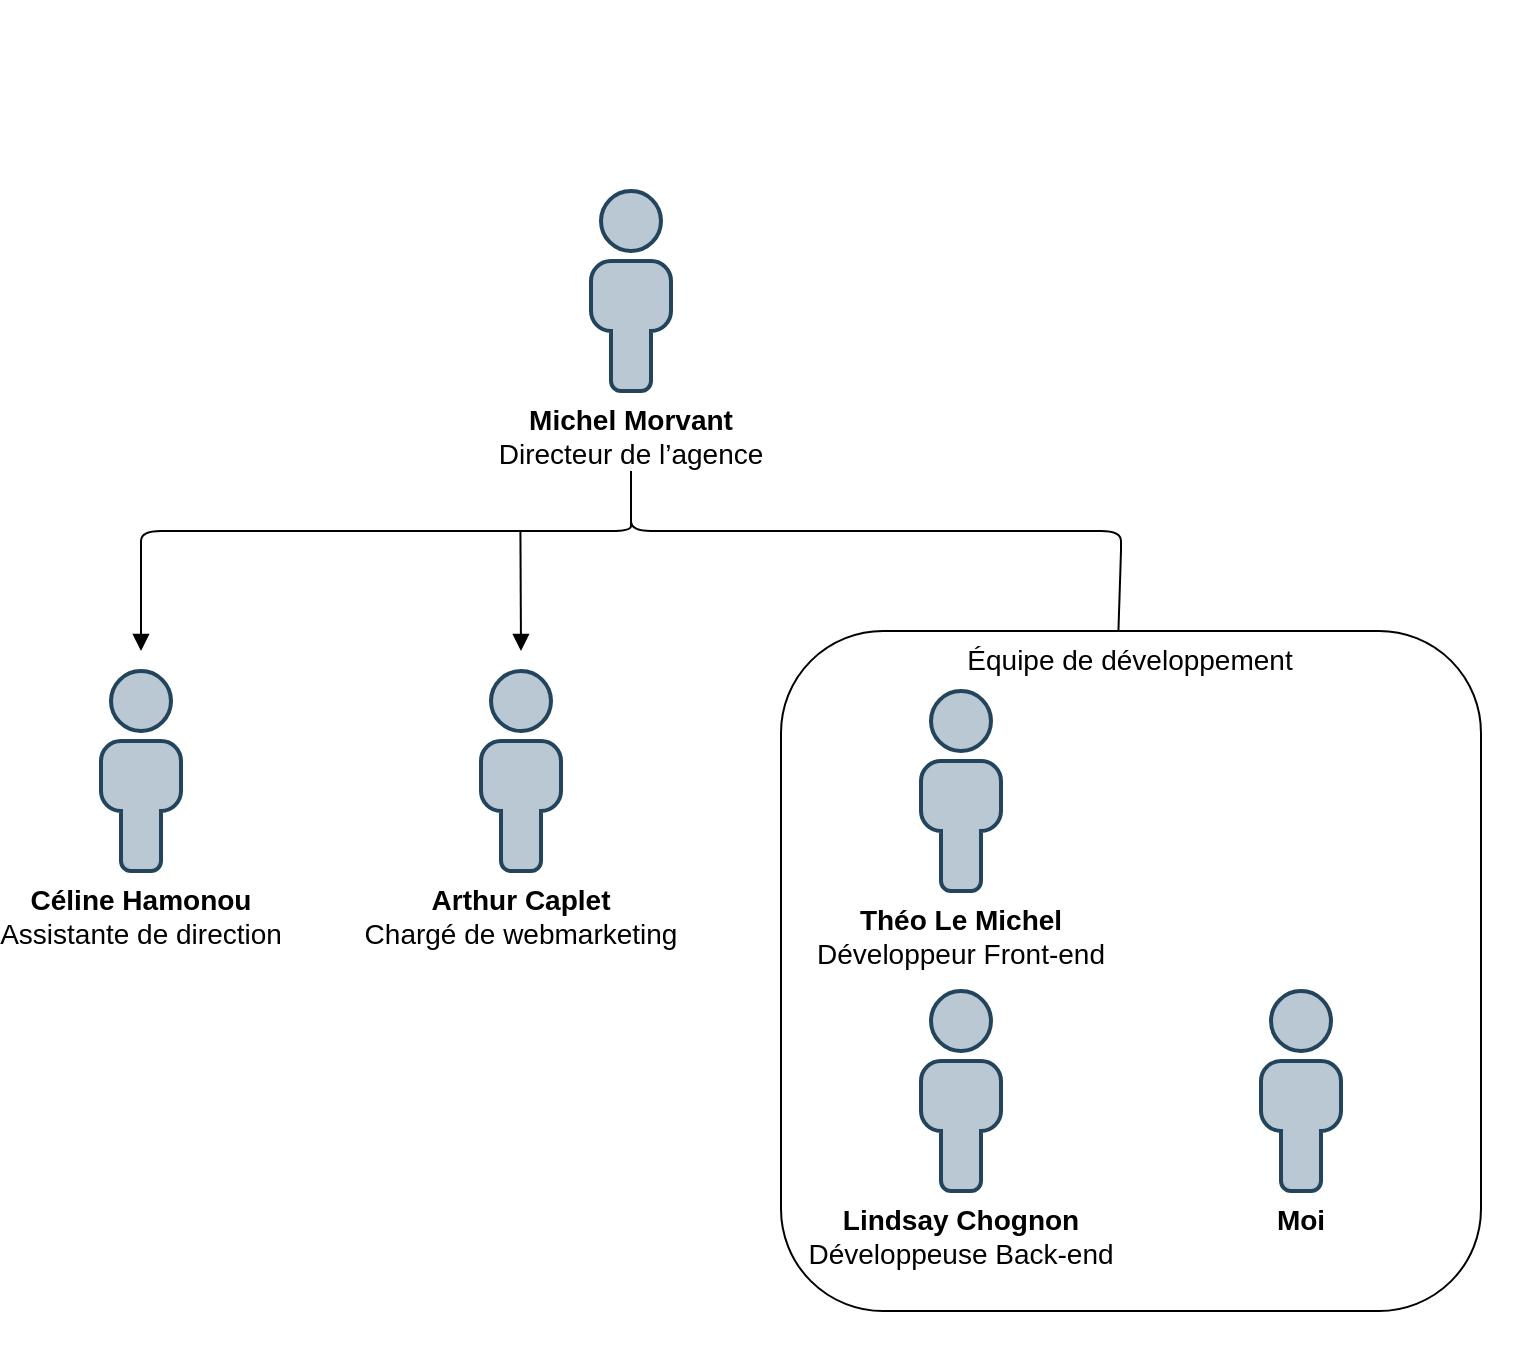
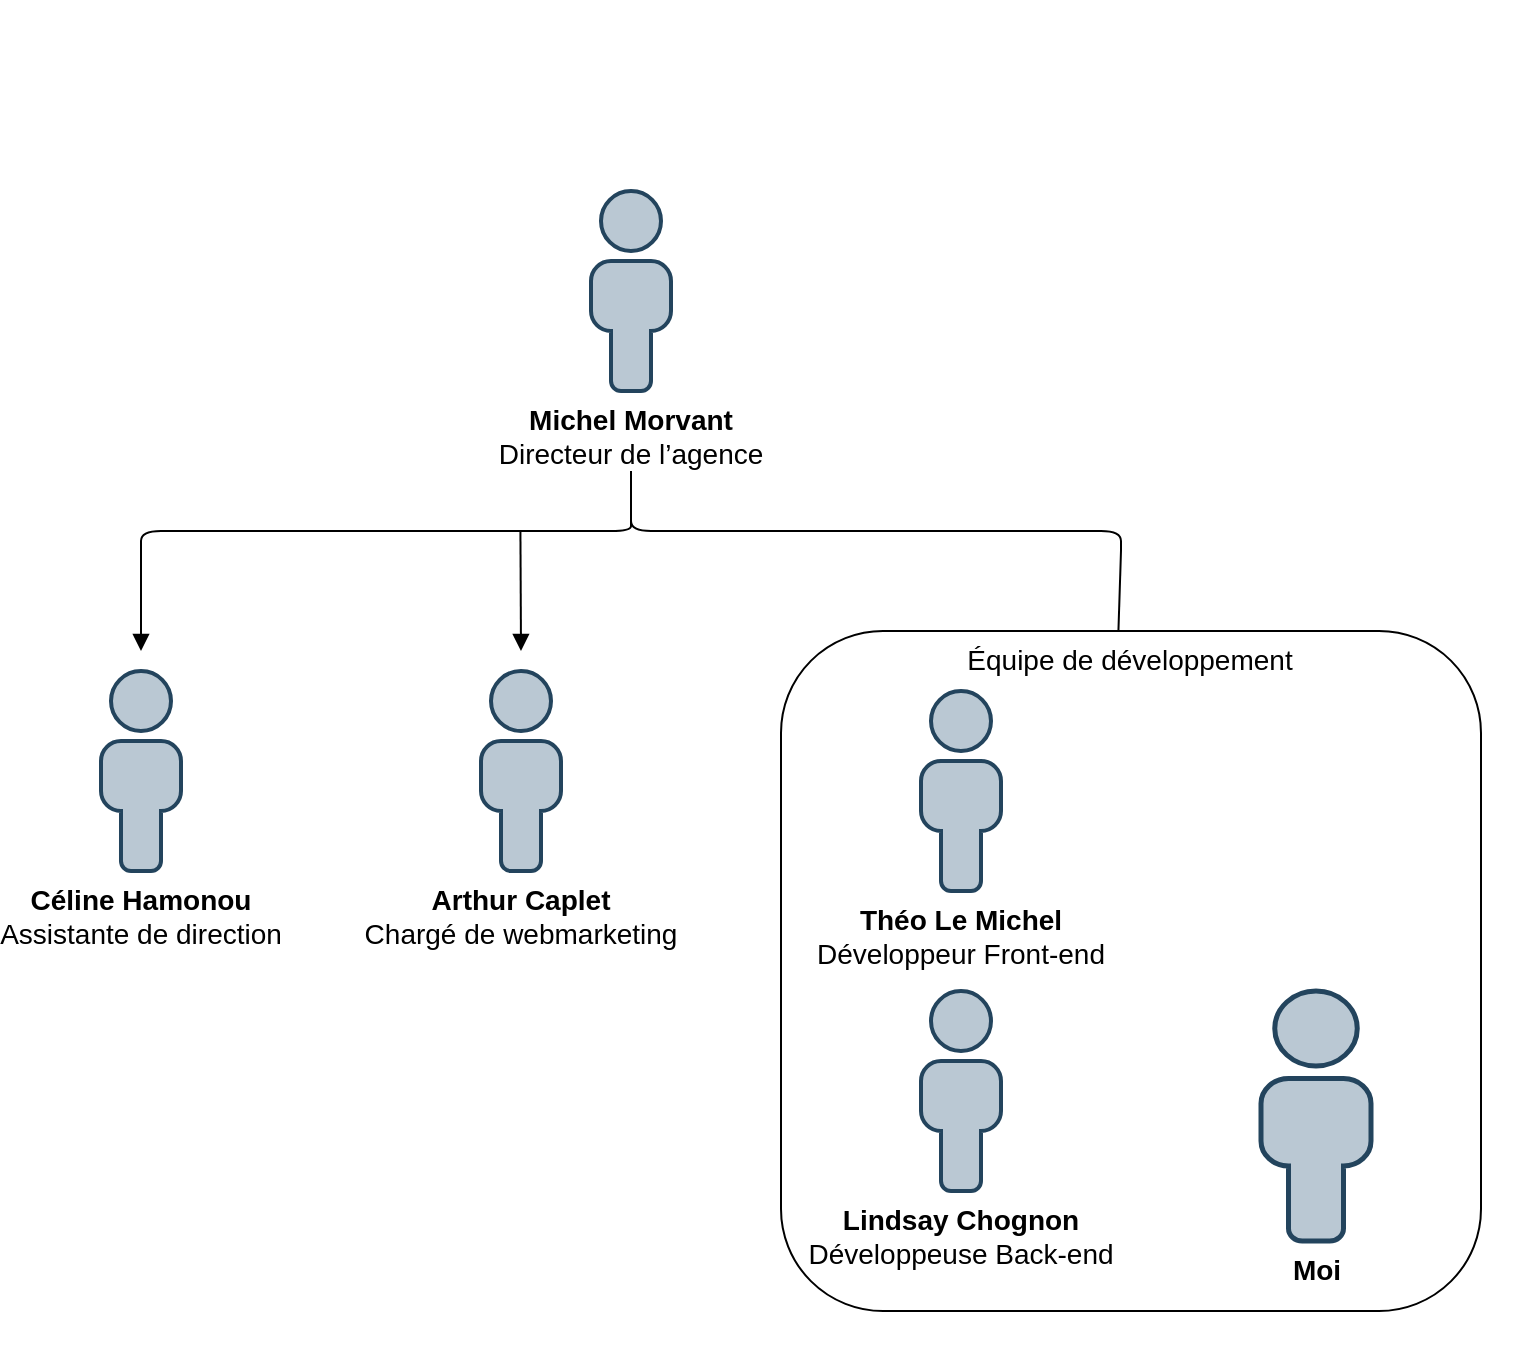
(1301, 1091) -> (1316, 1116)
